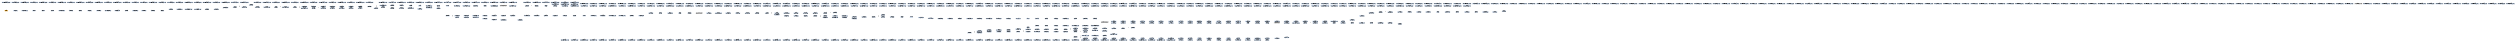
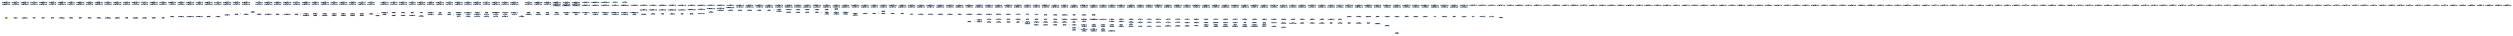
(1199, 40) -> none
